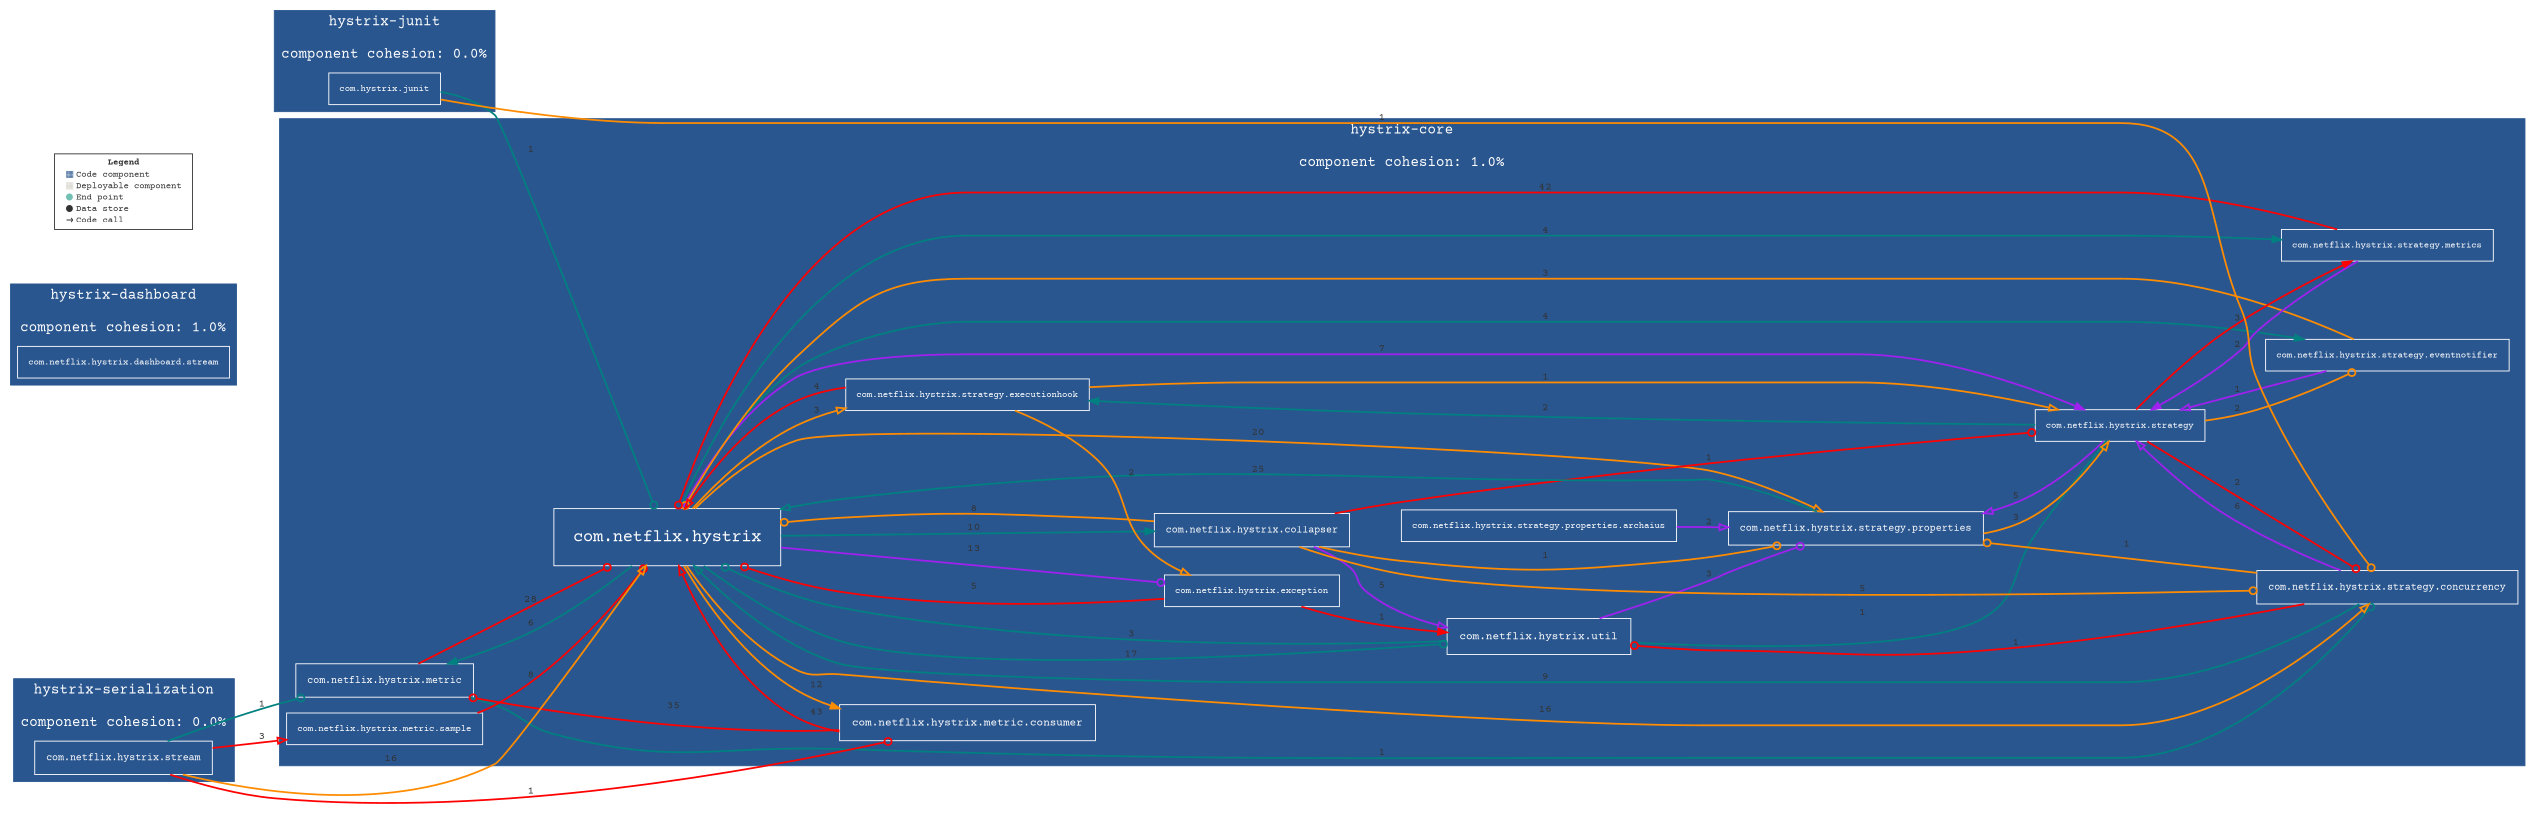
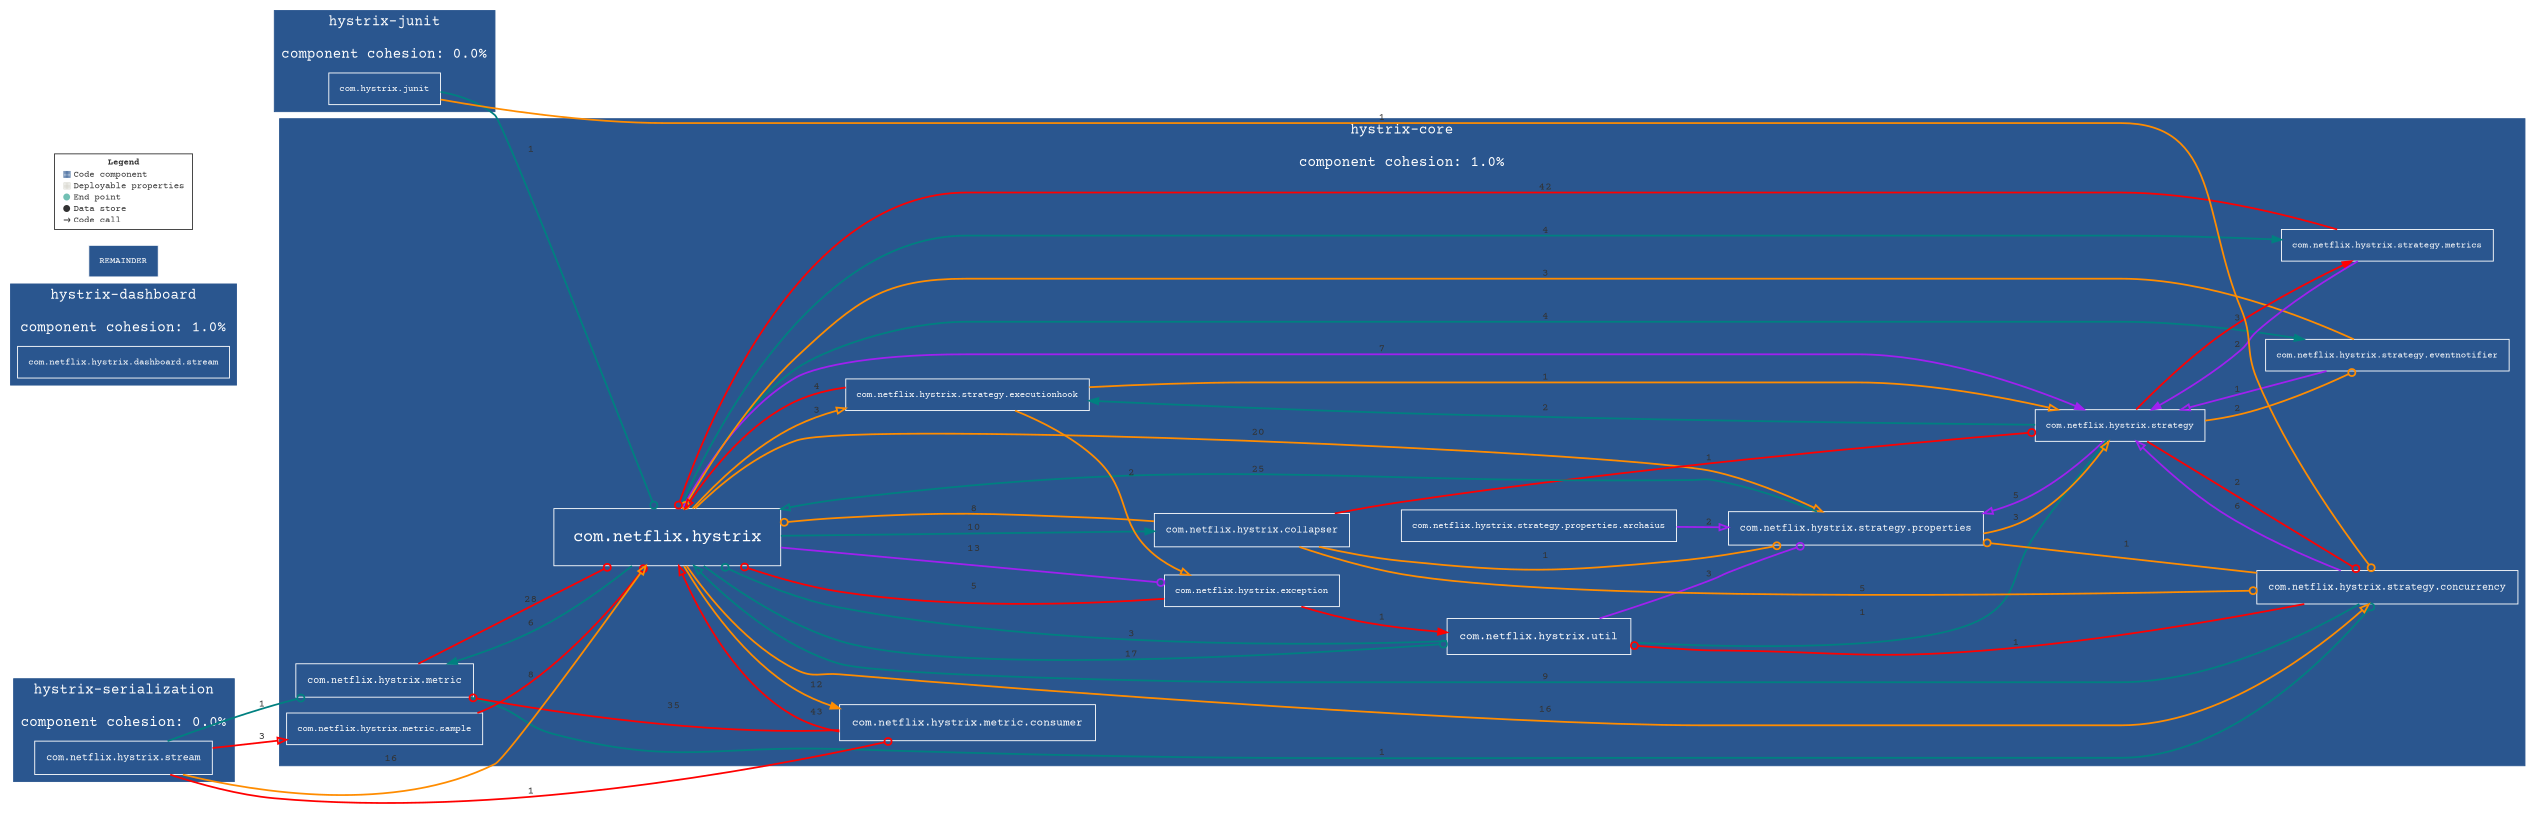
(129, 186) -> (129, 186)
none -> (124, 261)
(1370, 594) -> none
